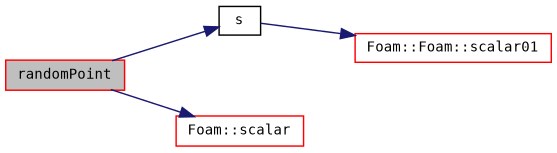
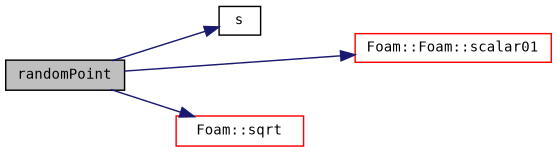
(301, 28) -> (233, 63)
(65, 75) -> (65, 75)
(240, 131) -> (240, 131)
